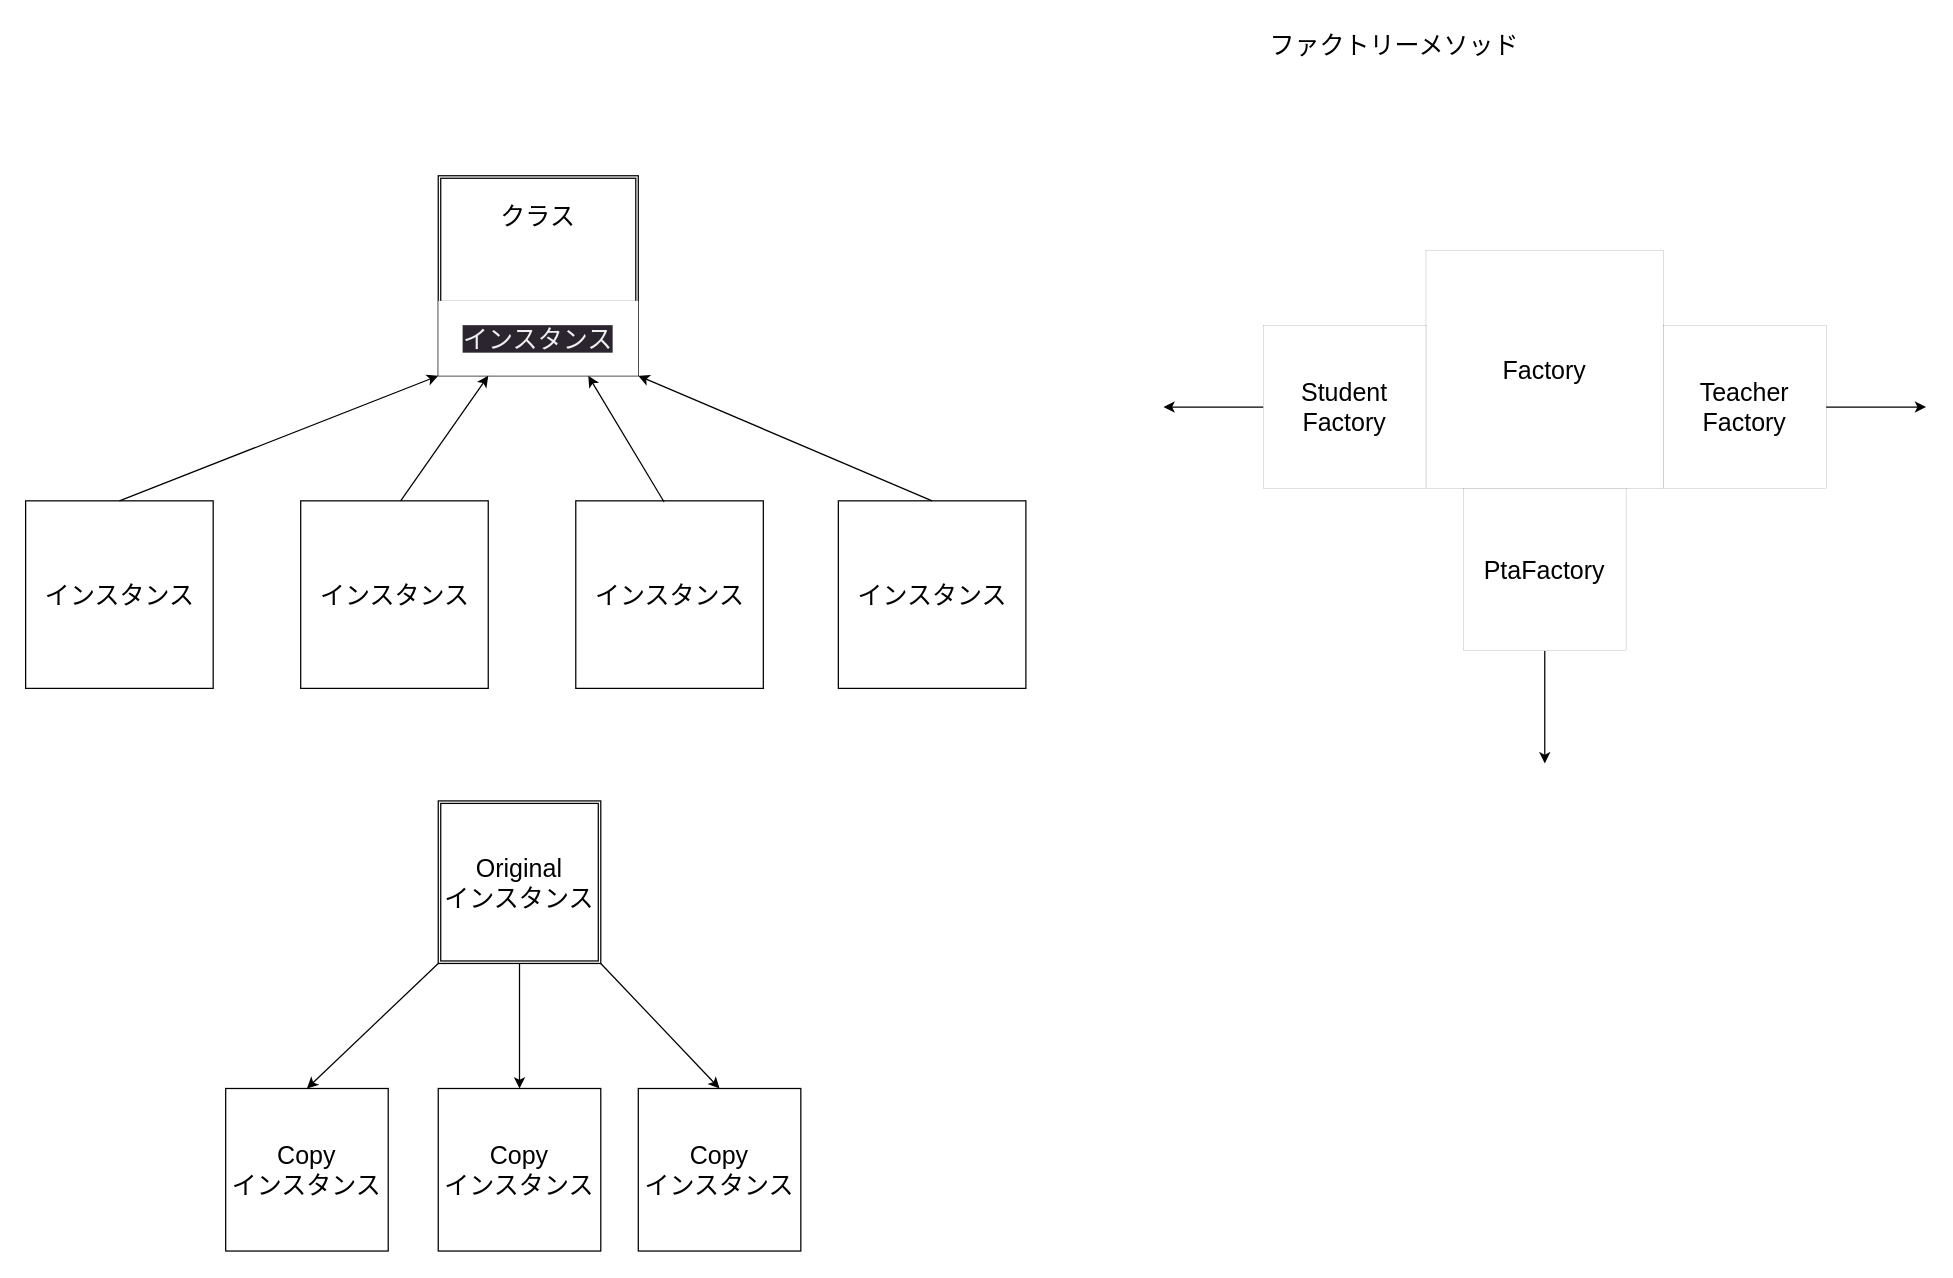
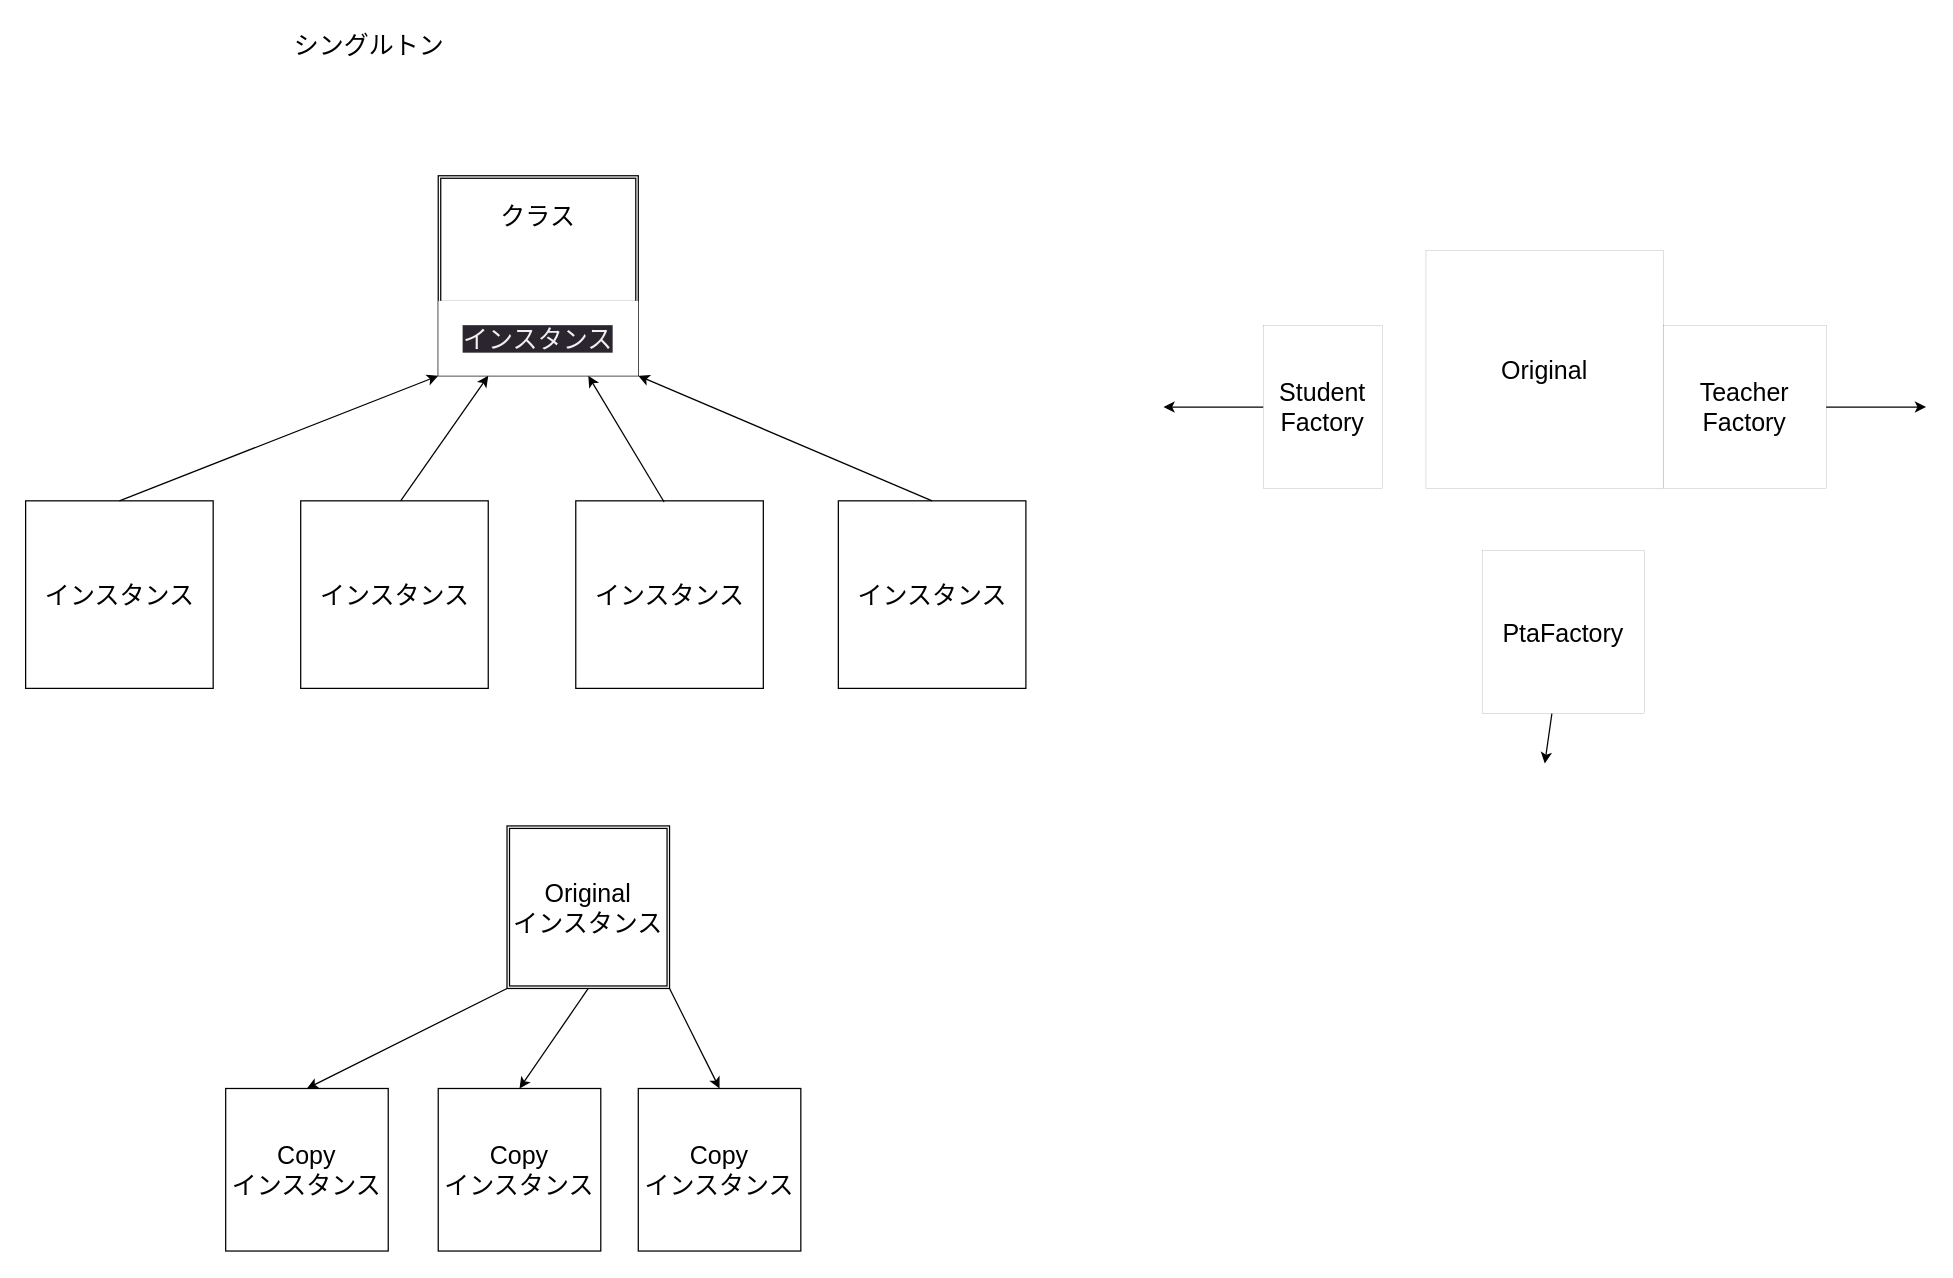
none -> (369, 44)
(1394, 44) -> none
(1544, 369) -> (1544, 369)
(1344, 407) -> (1323, 407)
(1544, 569) -> (1563, 632)
(519, 882) -> (588, 907)
